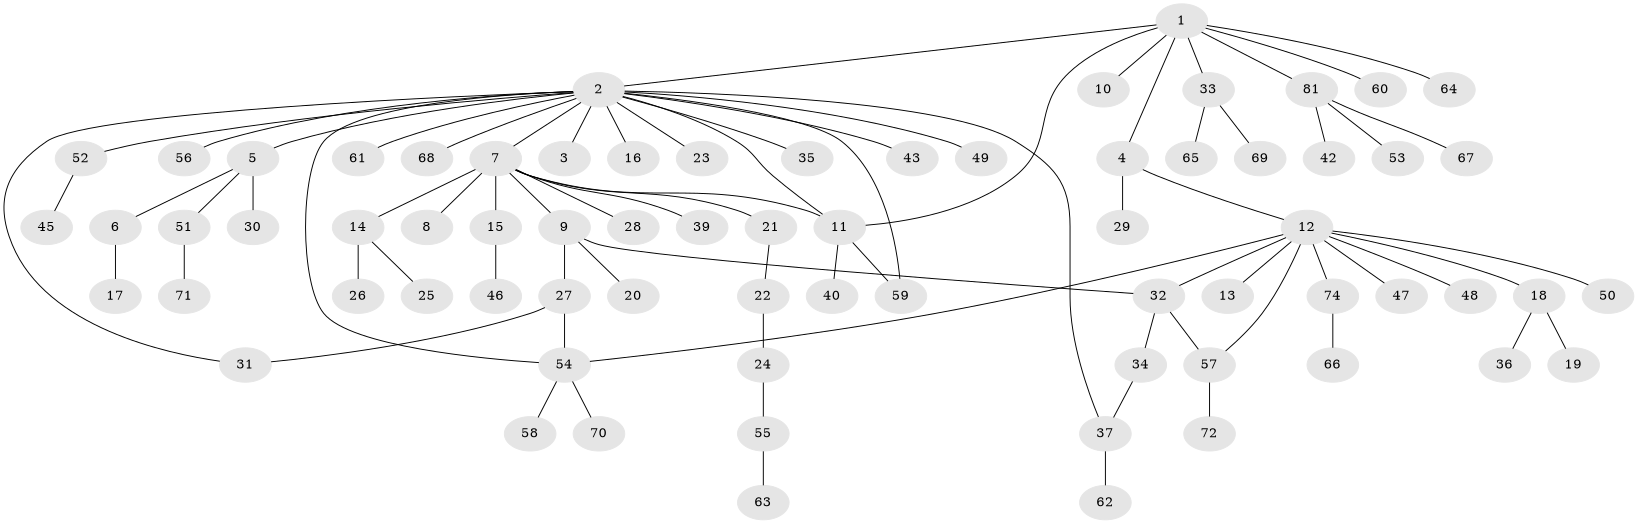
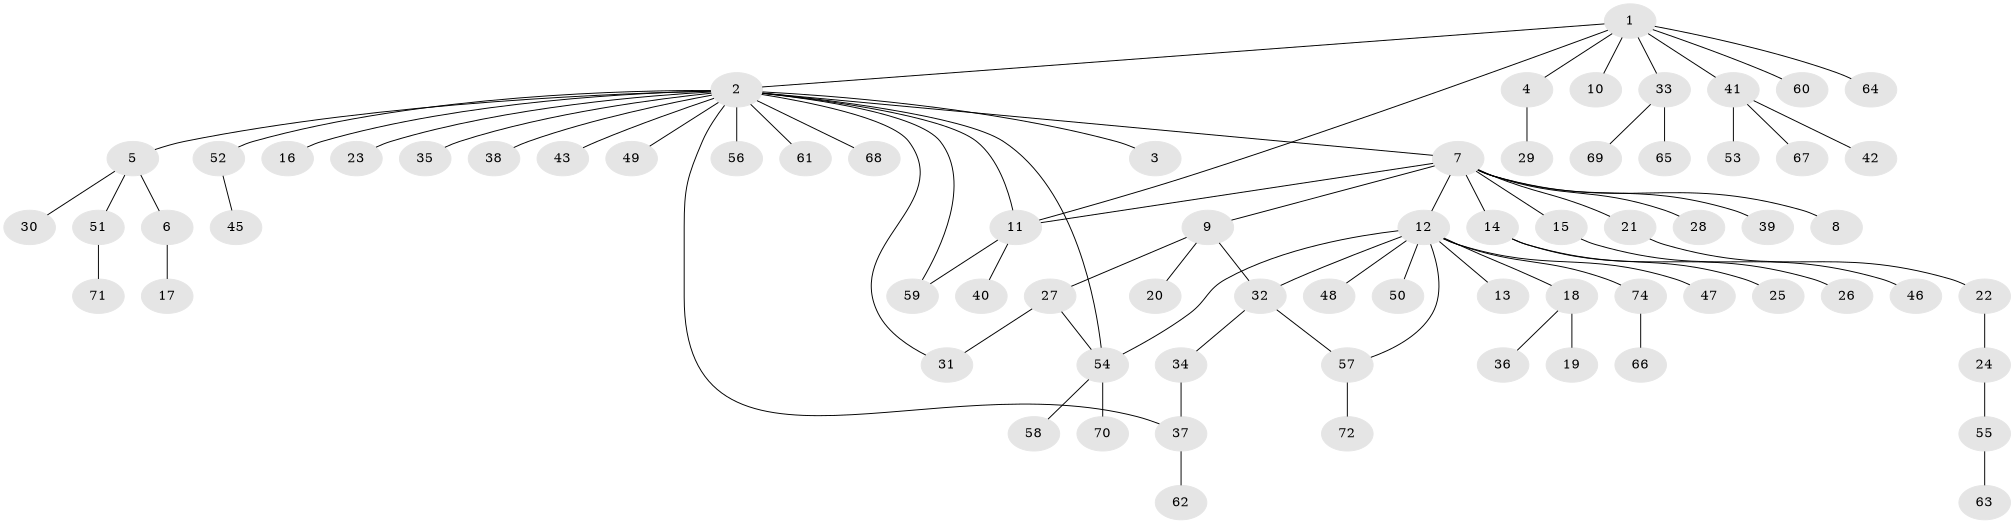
(1312, 90) -> (1733, 90)
none -> (494, 159)
(1213, 196) -> (1441, 193)
